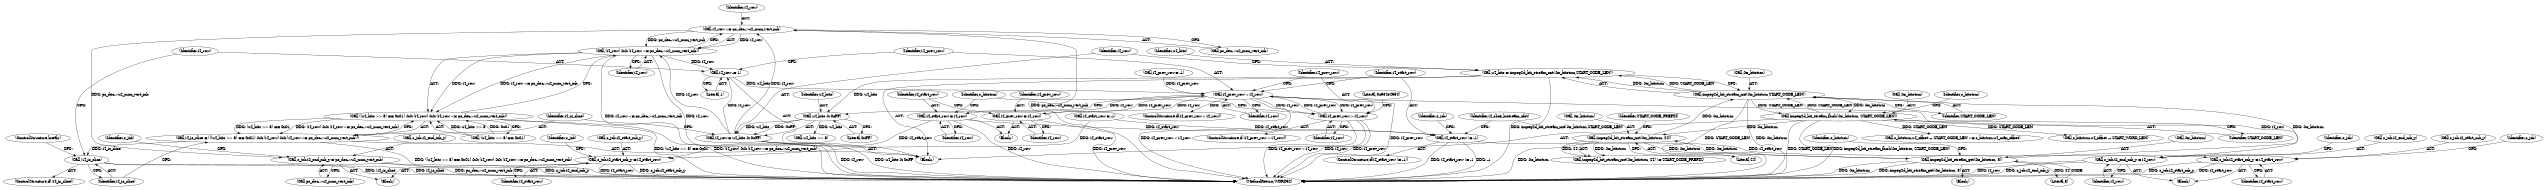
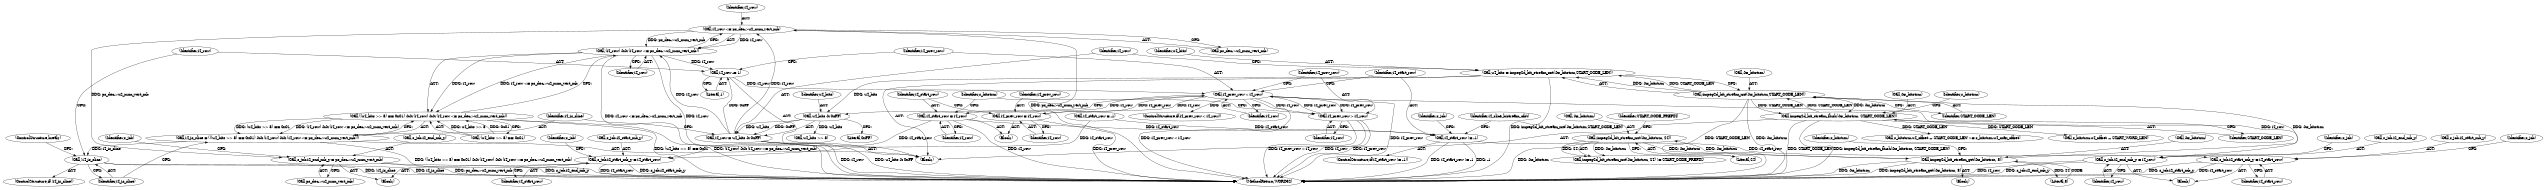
(1164, 73) -> none
(758, 84) -> (758, 84)
(1381, 95) -> none
(739, 106) -> (739, 106)
(1694, 120) -> none
(846, 127) -> none
(1734, 127) -> none
(1247, 138) -> none
